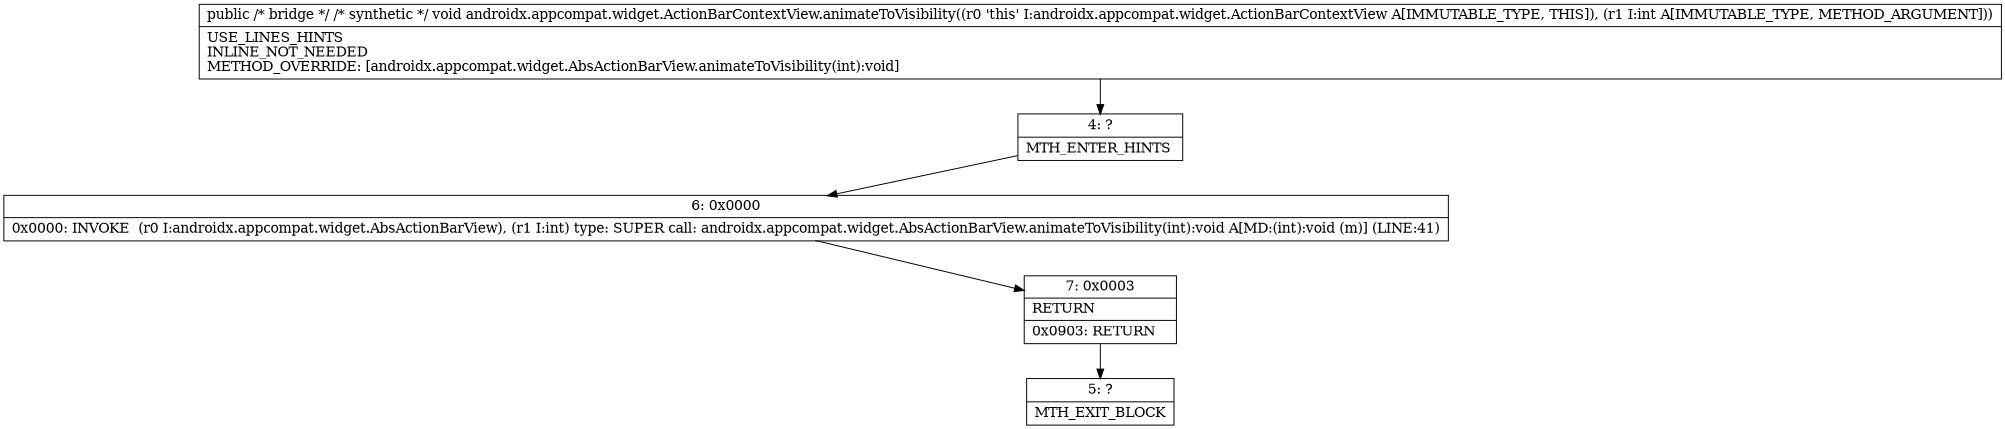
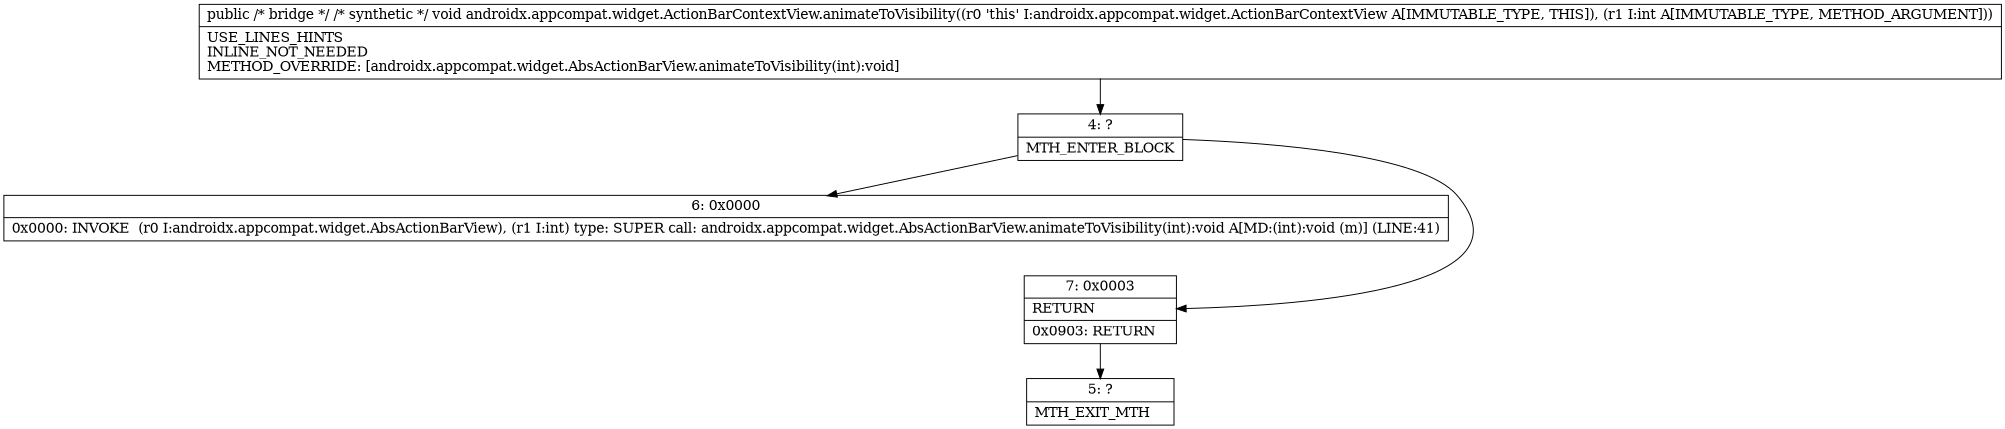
(1098, 148) -> (1100, 148)
(915, 264) -> (1472, 225)
(1100, 413) -> (1092, 413)
